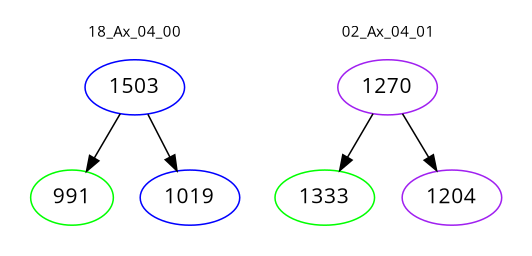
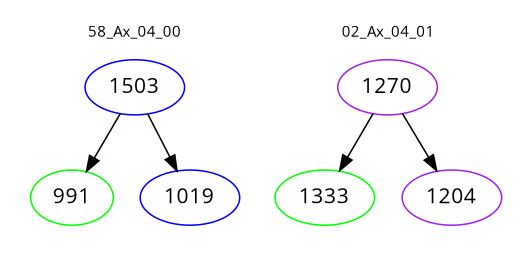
(135, 33) -> (135, 33)
